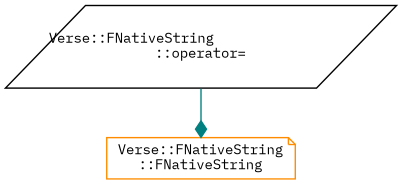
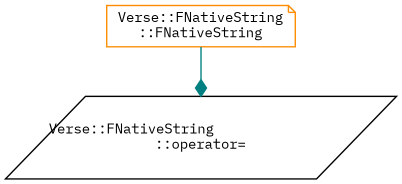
(201, 105) -> (201, 63)
